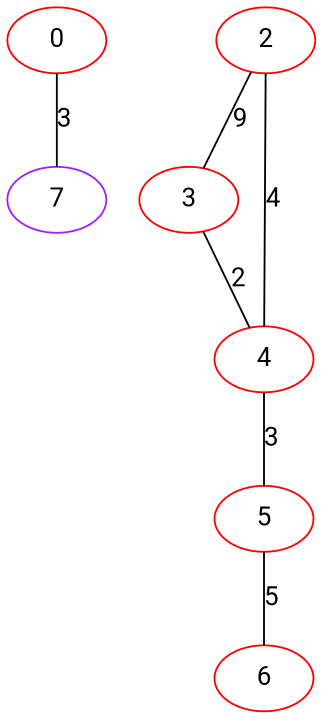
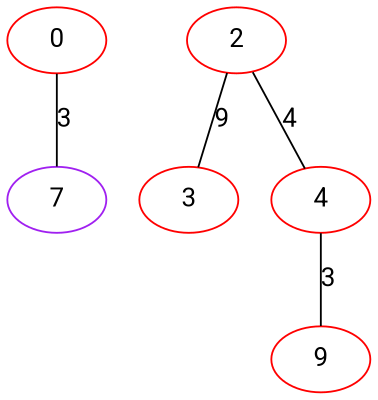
(226, 280) -> none
(264, 519) -> (321, 359)
(264, 678) -> none
